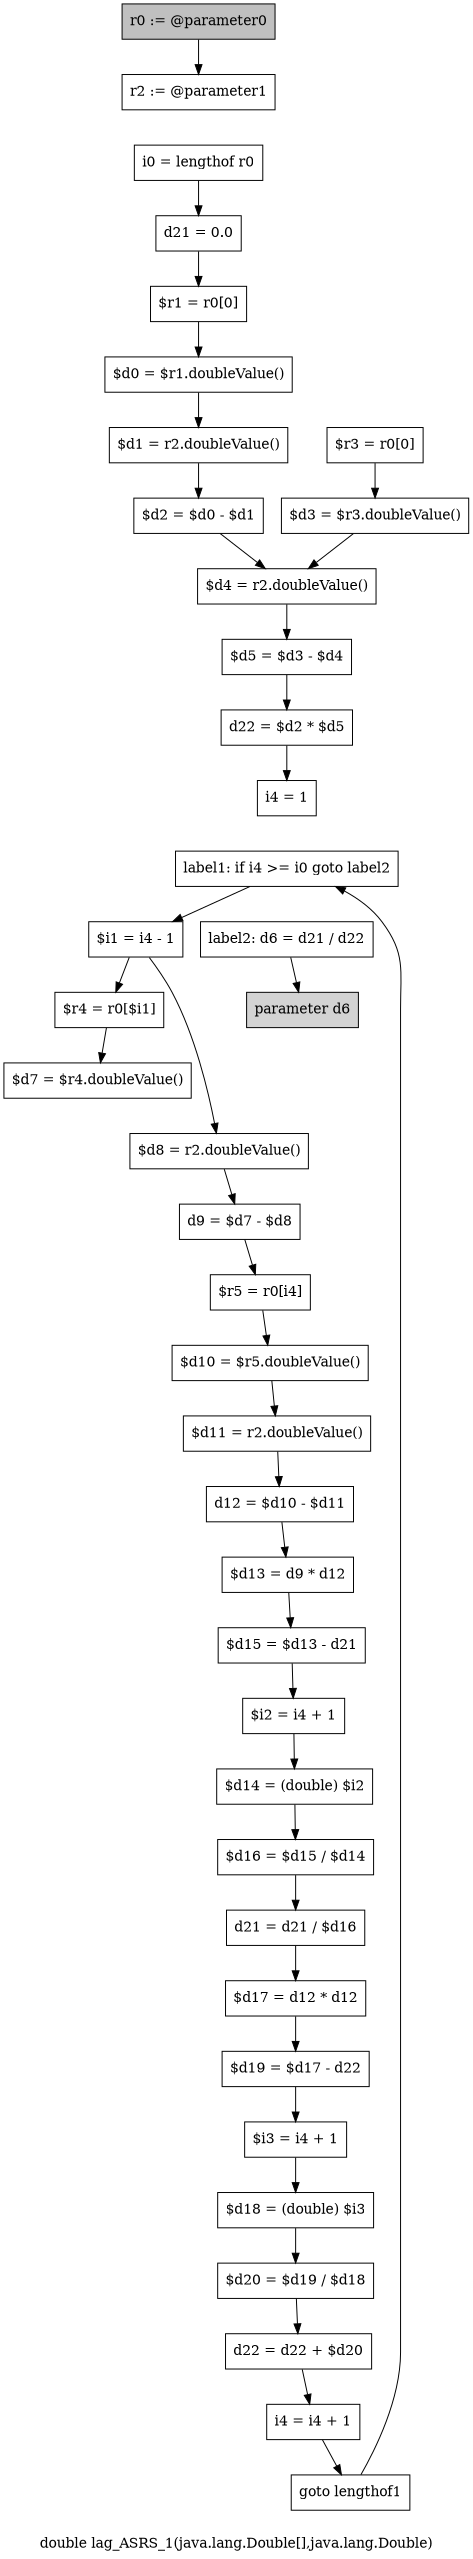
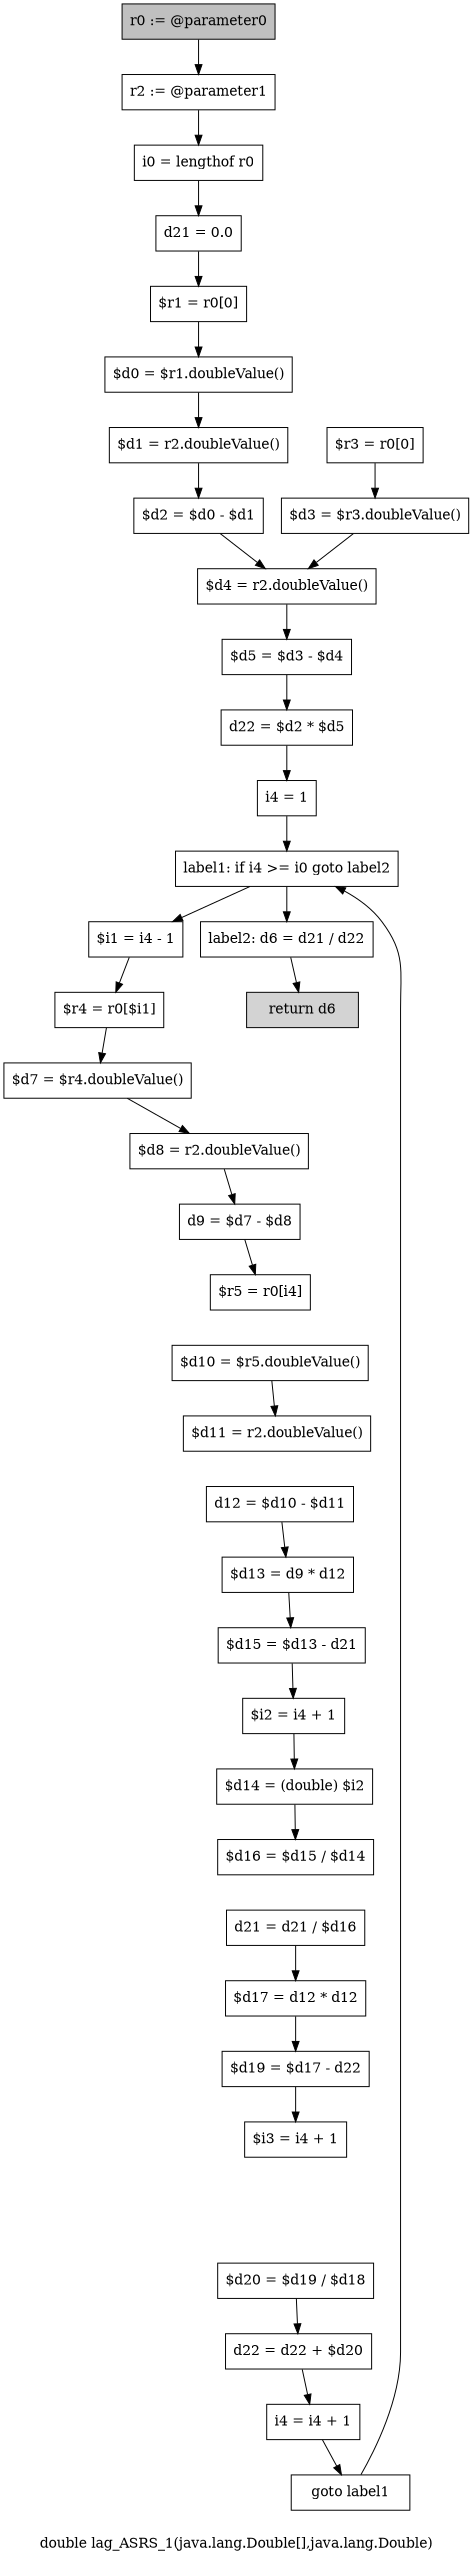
none -> (199, 123)
none -> (287, 829)
none -> (287, 899)
(303, 1010) -> (303, 1010)
(191, 1037) -> (154, 1113)
(265, 1323) -> none
(278, 1464) -> none
(296, 1888) -> none
(296, 2210) -> none
(351, 2493) -> (351, 2493)
